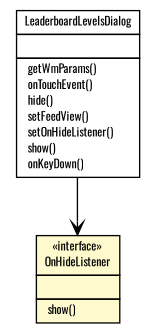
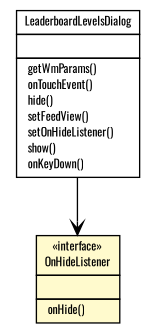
(60, 310) -> (65, 310)
